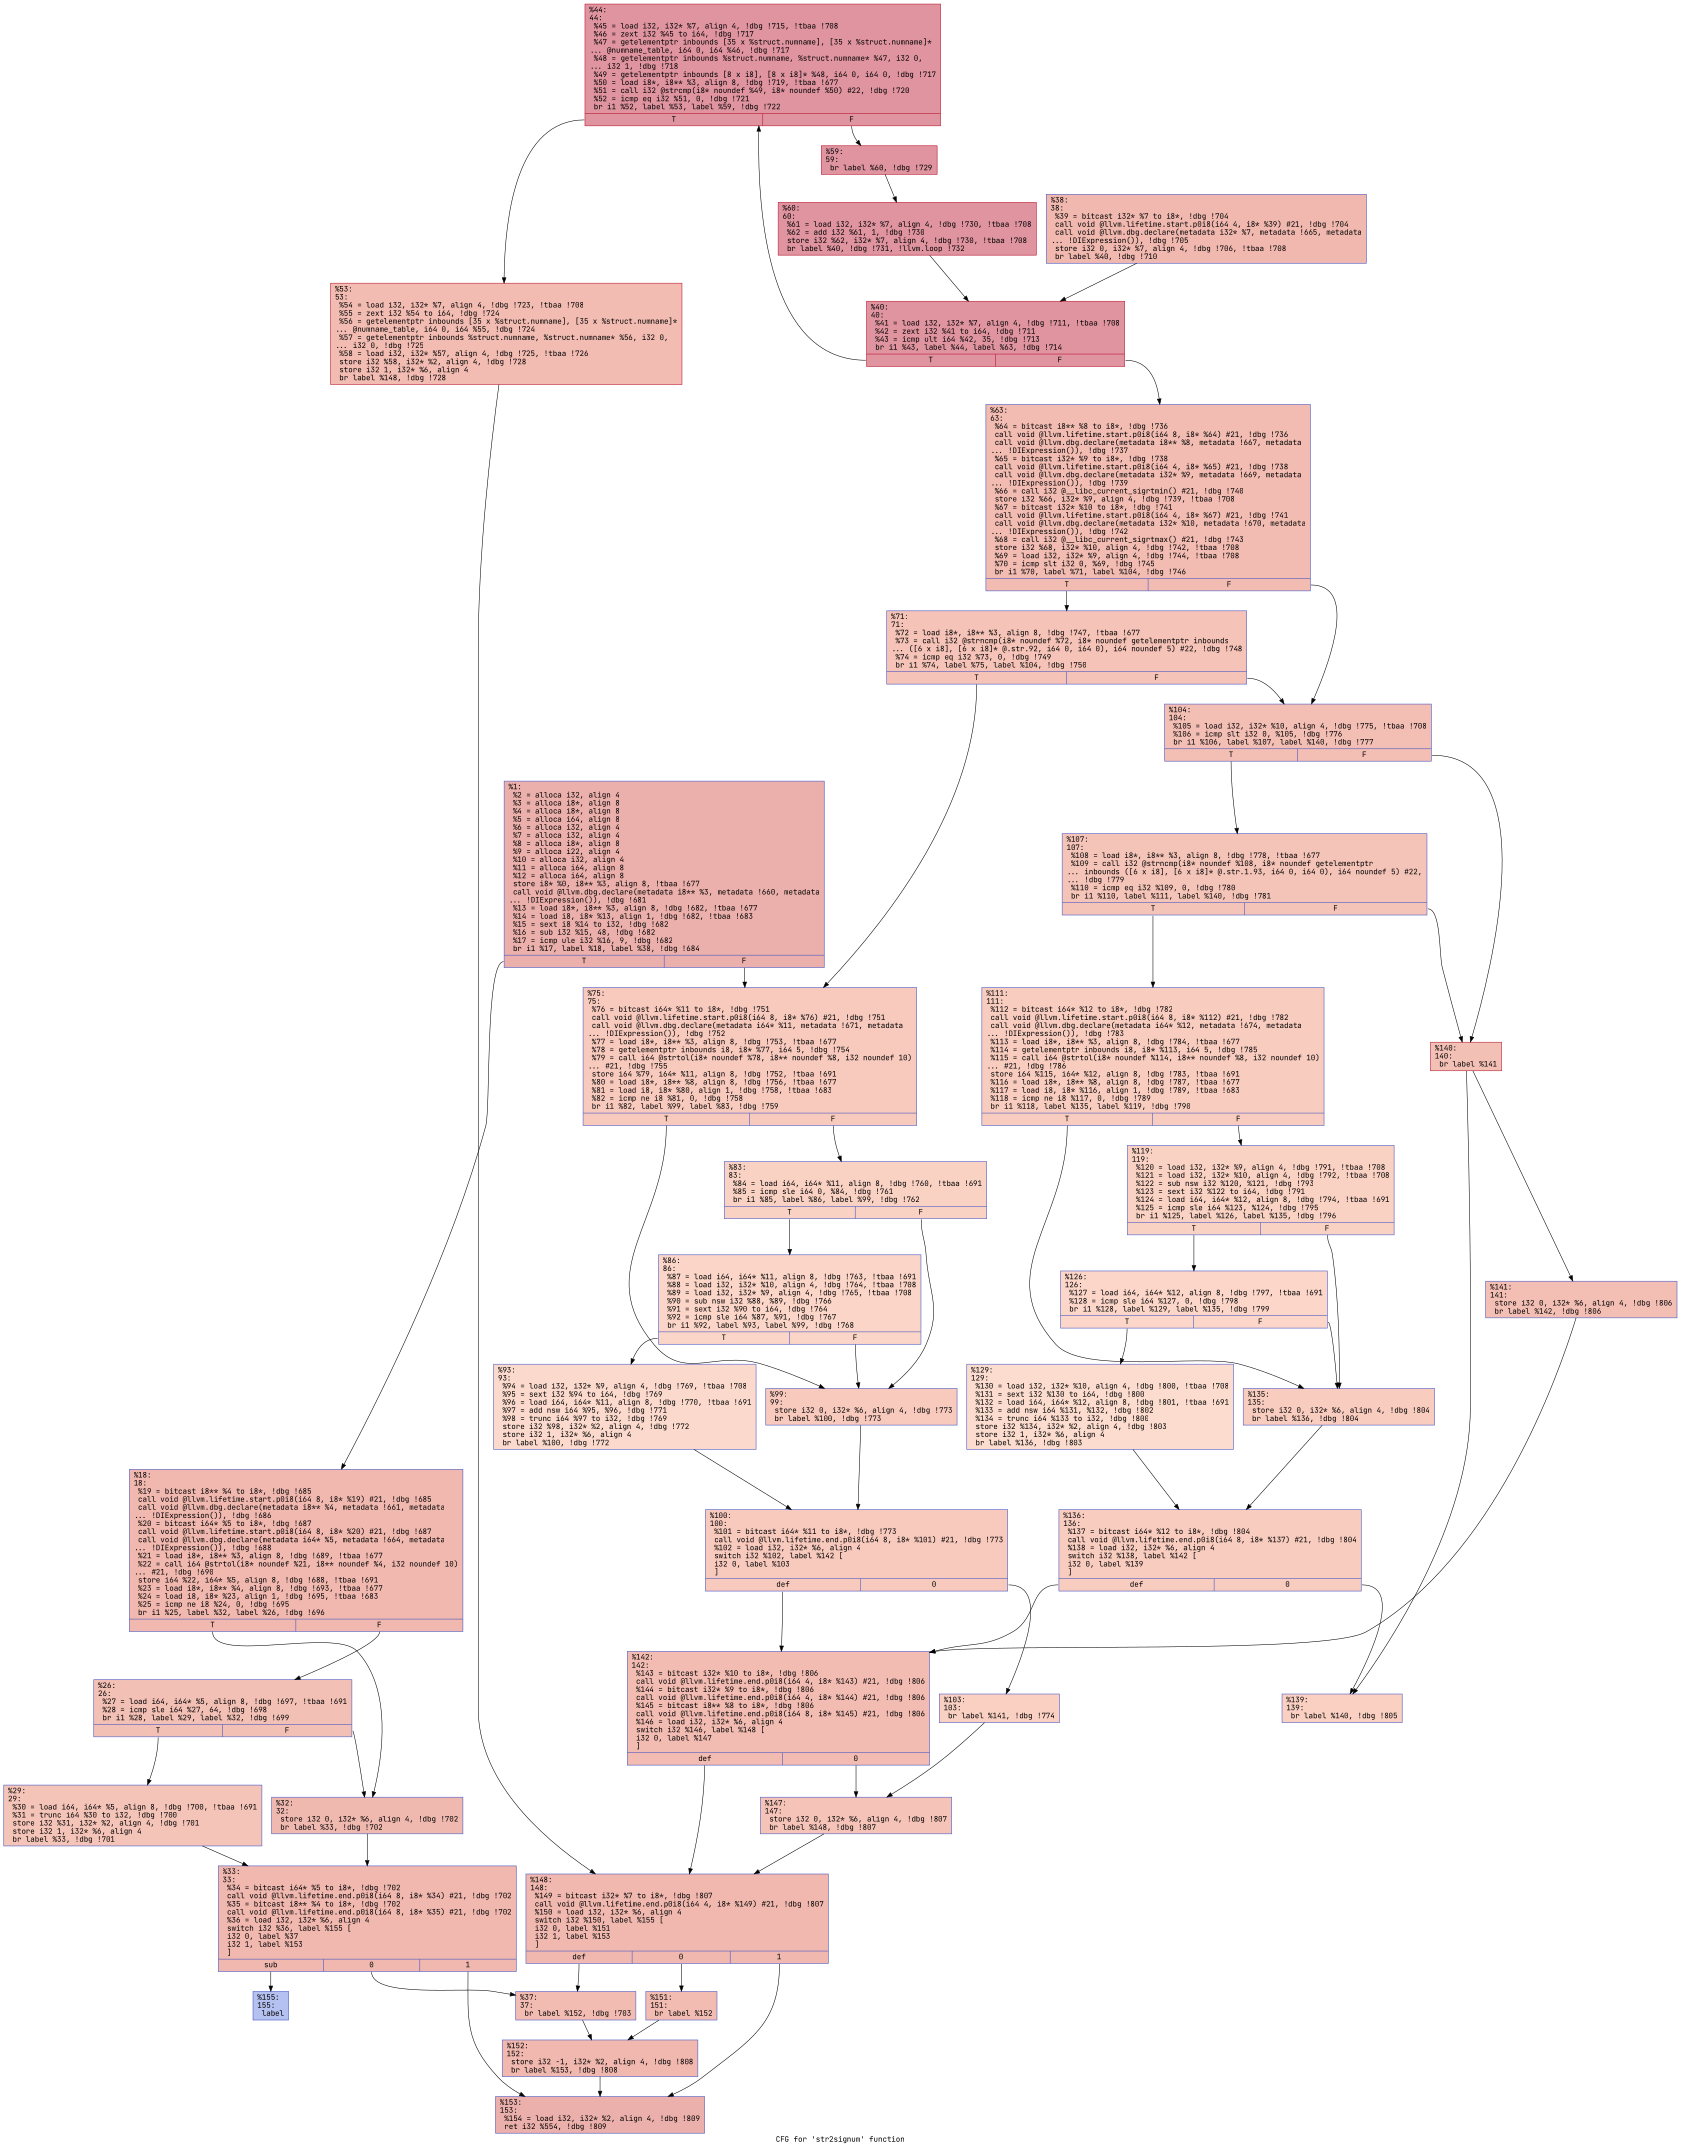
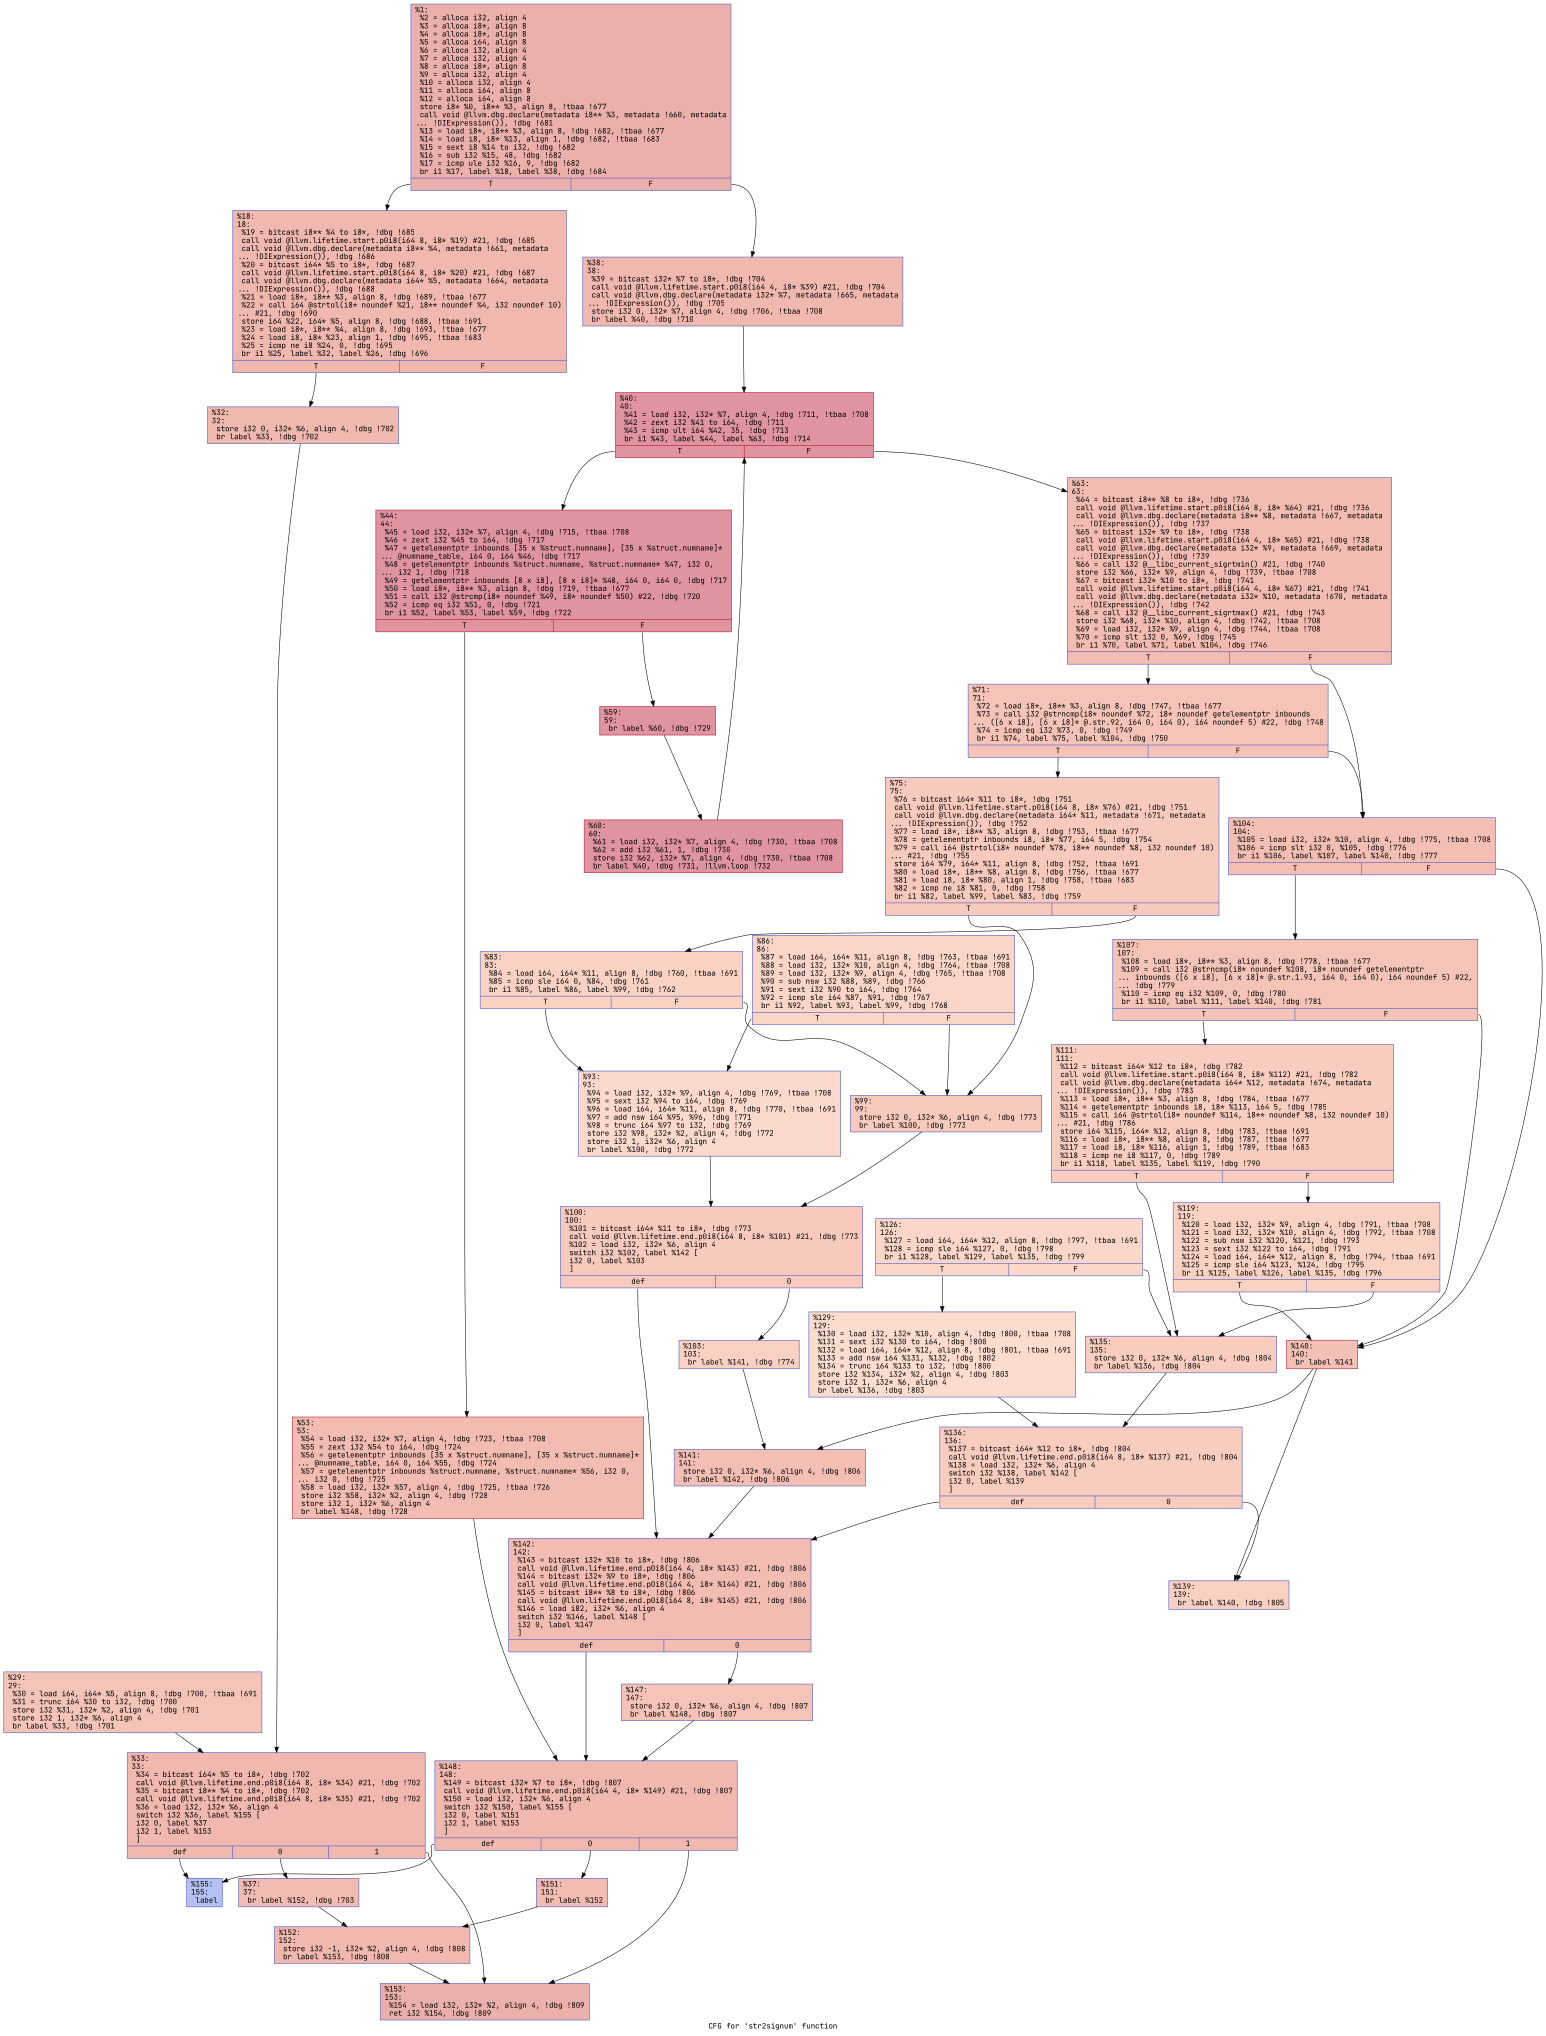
(564, 852) -> (471, 75)
(745, 975) -> (755, 212)
(790, 1234) -> (555, 1042)
(1194, 1250) -> (1275, 1308)
(223, 1708) -> none
(707, 1722) -> (589, 1609)
(940, 1761) -> (753, 1406)
(271, 1965) -> (180, 1852)
(579, 1975) -> (338, 1874)
(553, 2127) -> (438, 2014)
